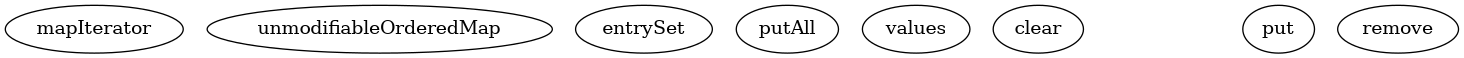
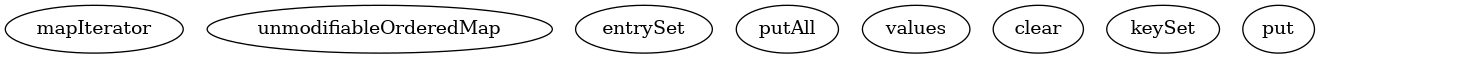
none -> (1163, 29)
(1398, 29) -> none
